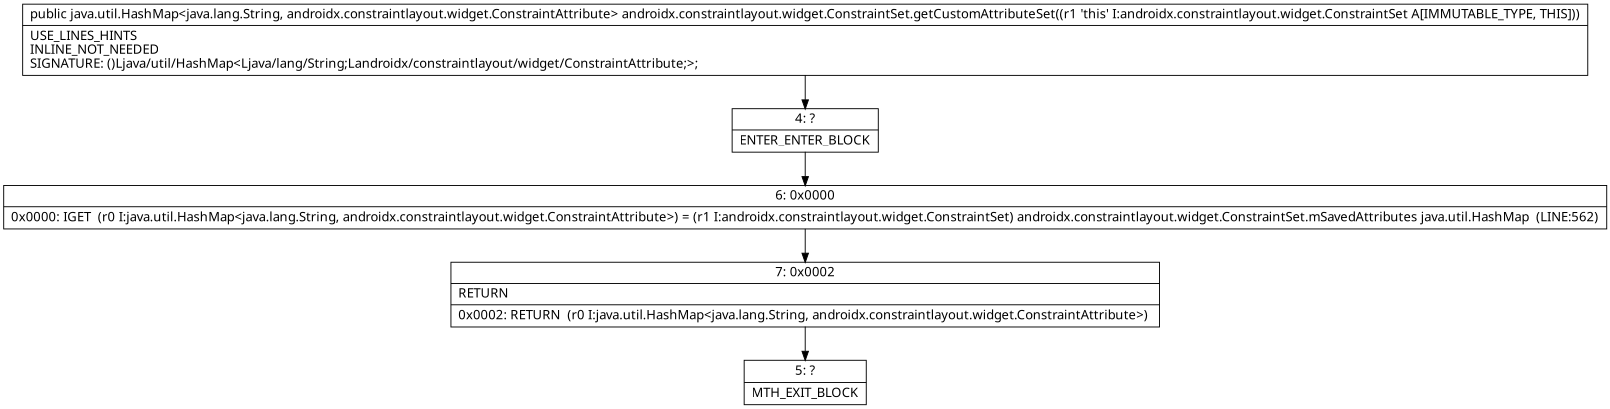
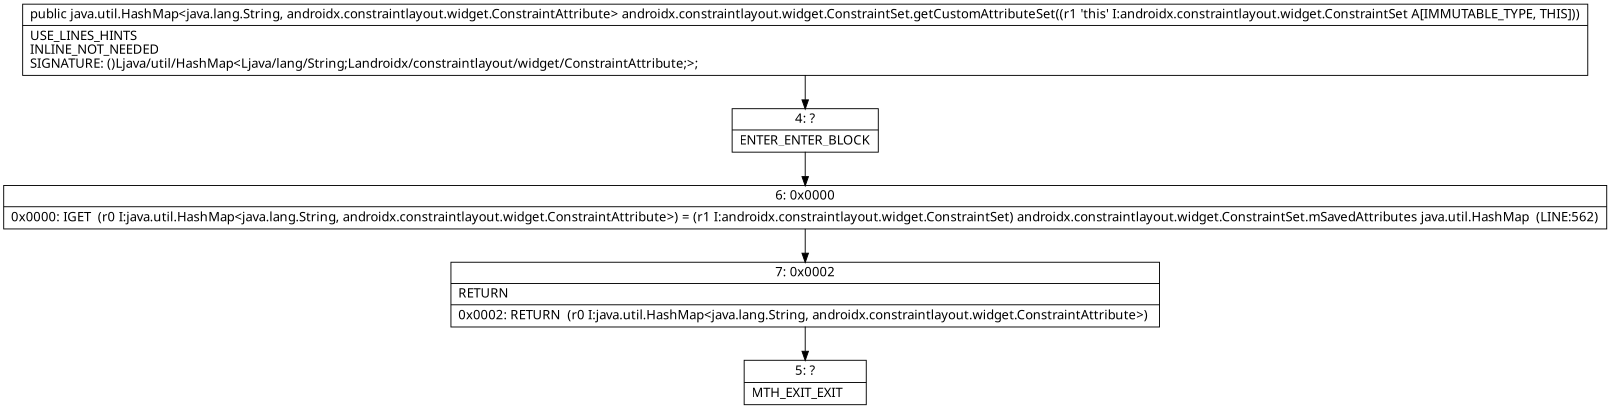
(805, 393) -> (797, 393)
